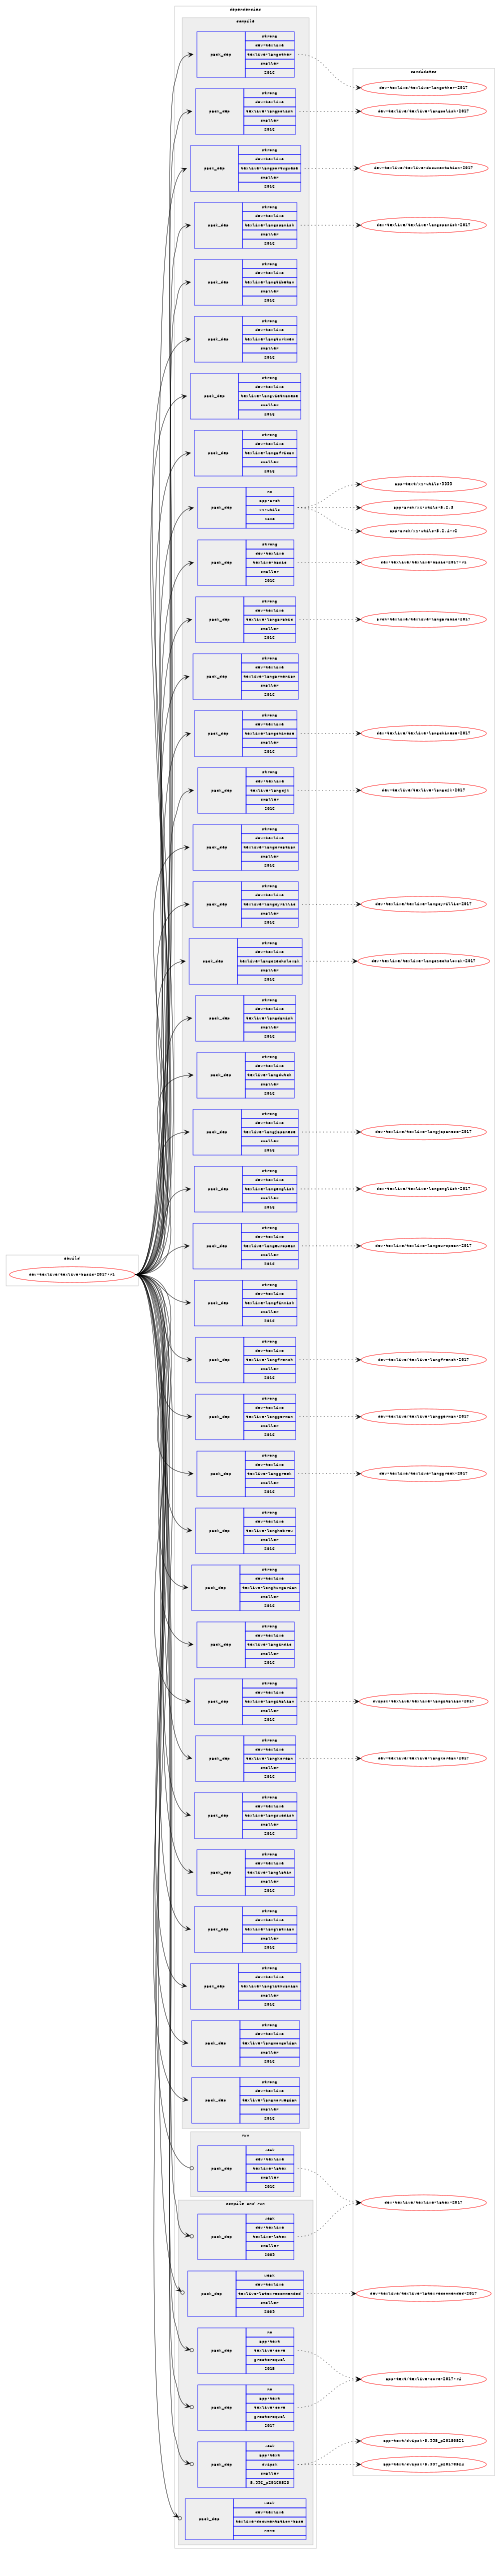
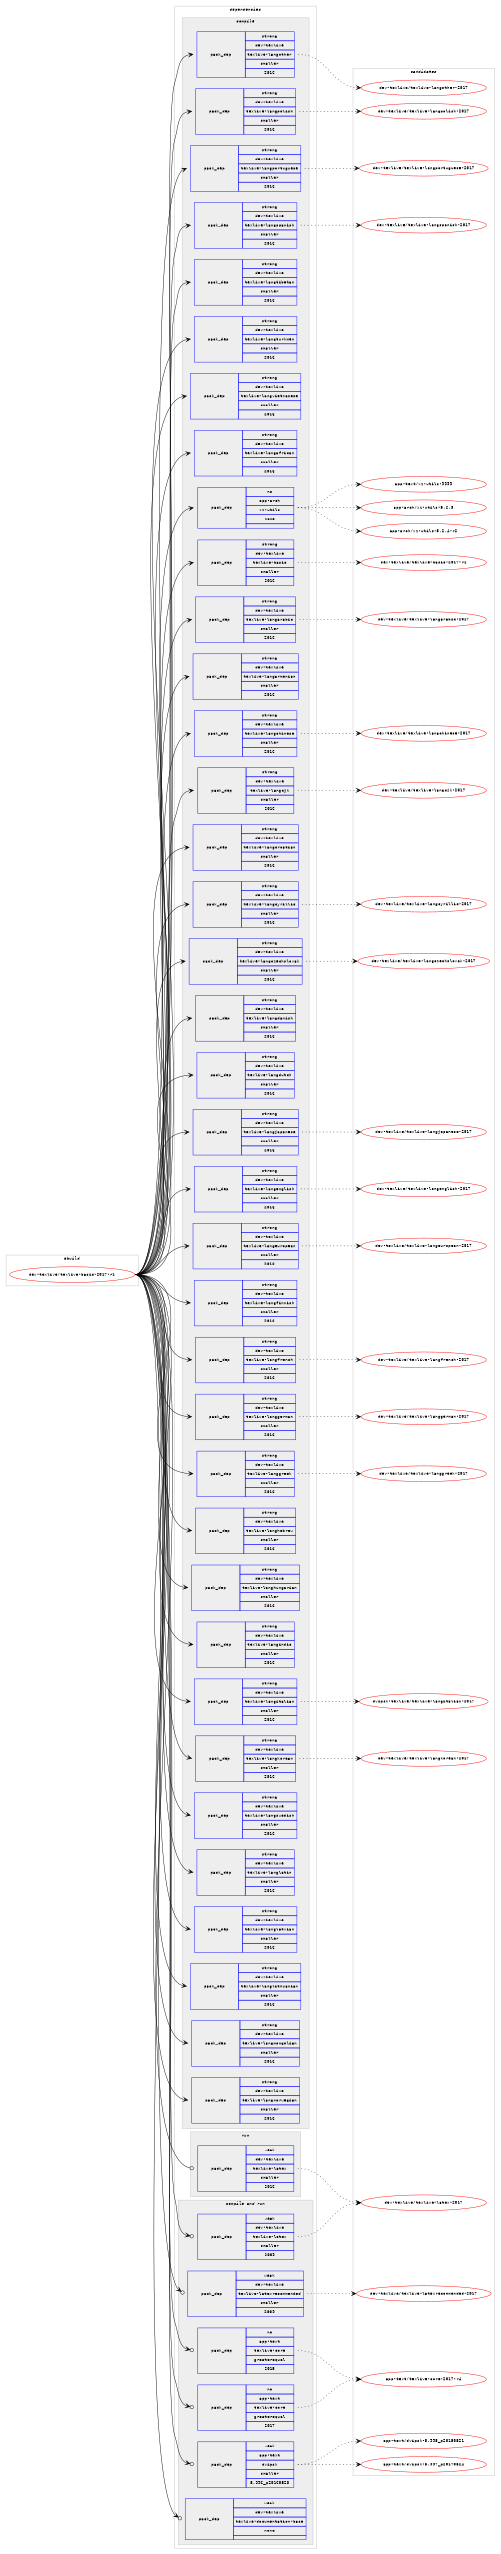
(424, 168) -> (424, 168)
(424, 619) -> (424, 619)
